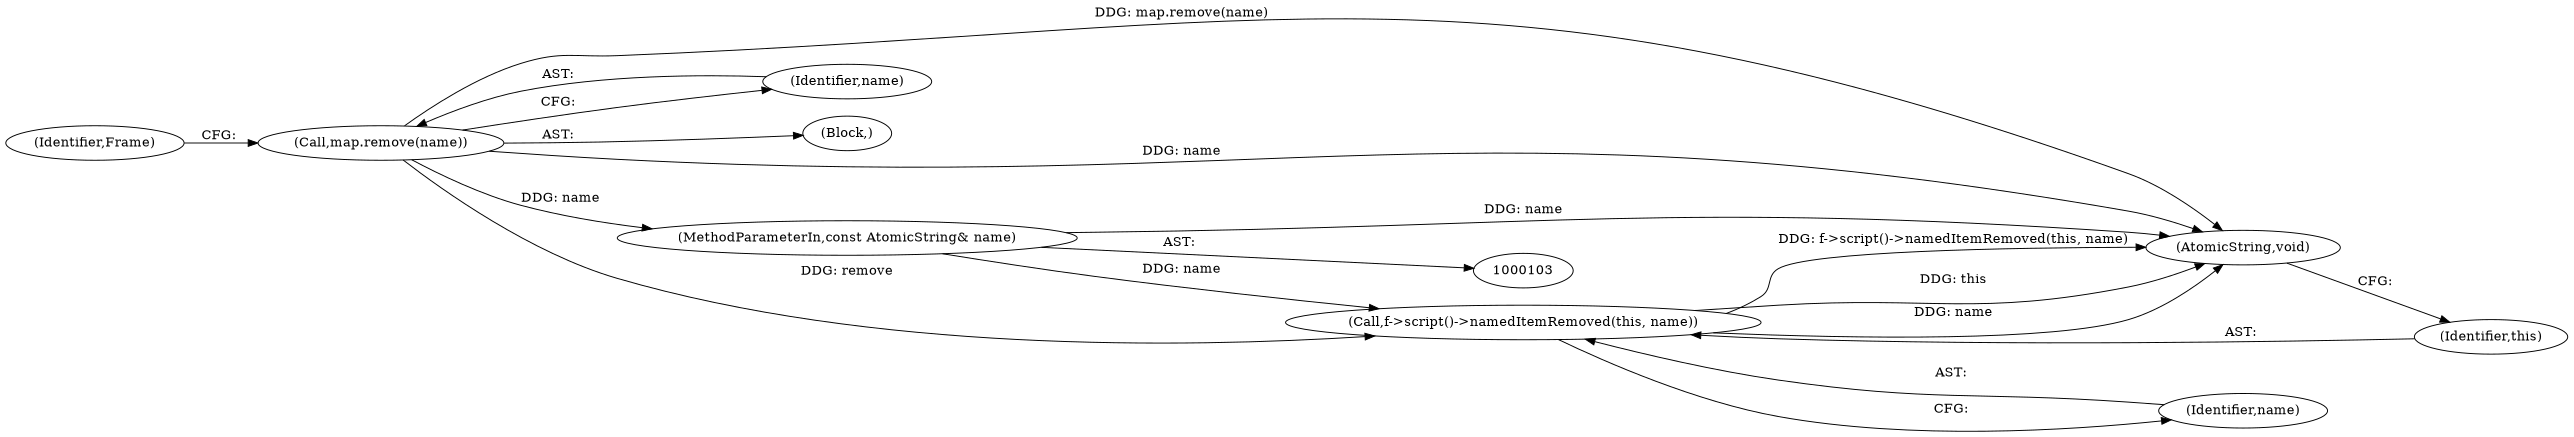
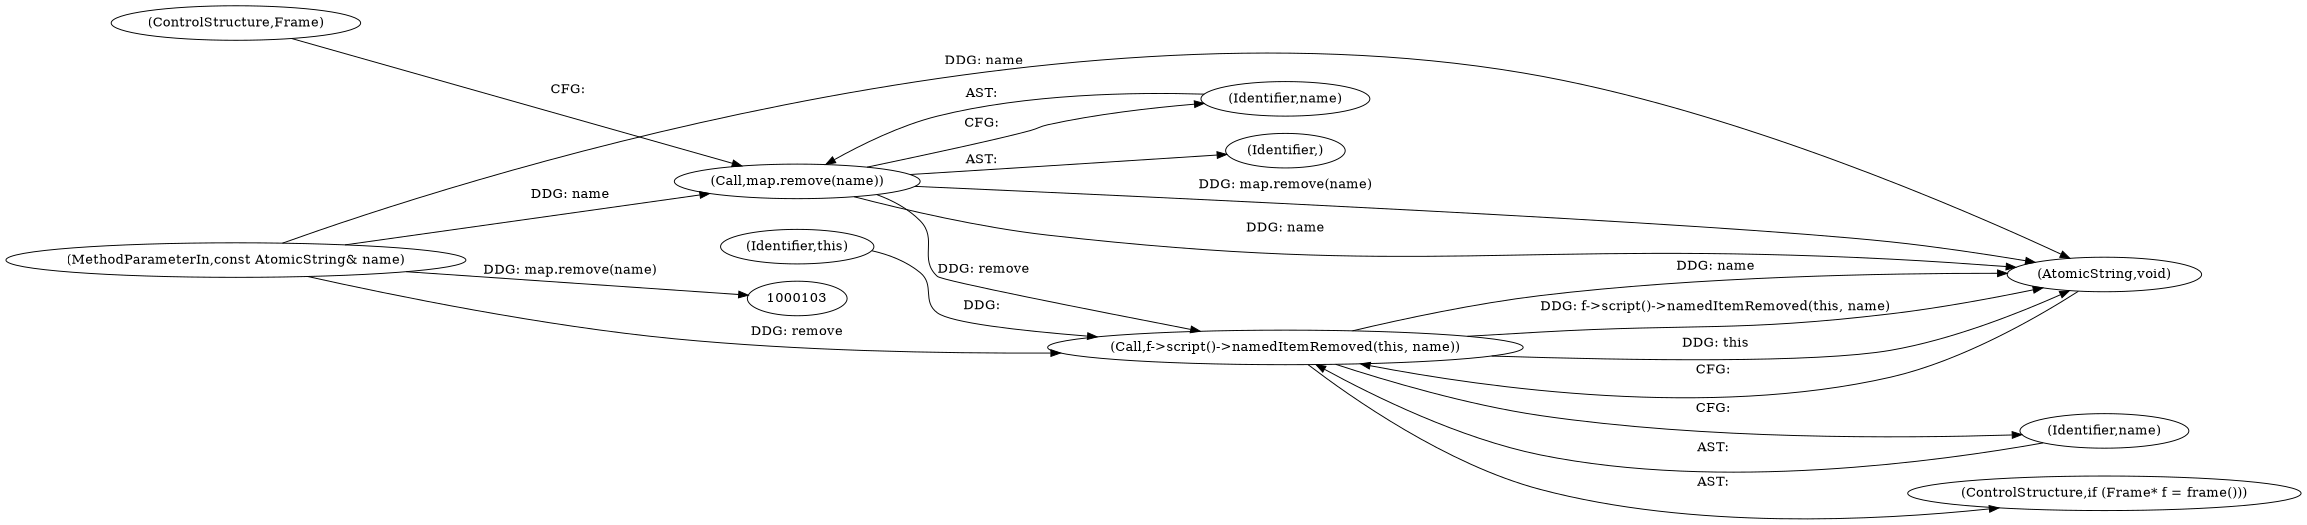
(847, 133) -> (1285, 151)
(95, 143) -> (236, 23)
(523, 206) -> (522, 220)
(1182, 242) -> (570, 270)
(1182, 269) -> (797, 332)
(2364, 291) -> (1734, 396)
(2243, 333) -> (984, 306)
none -> (2104, 493)
